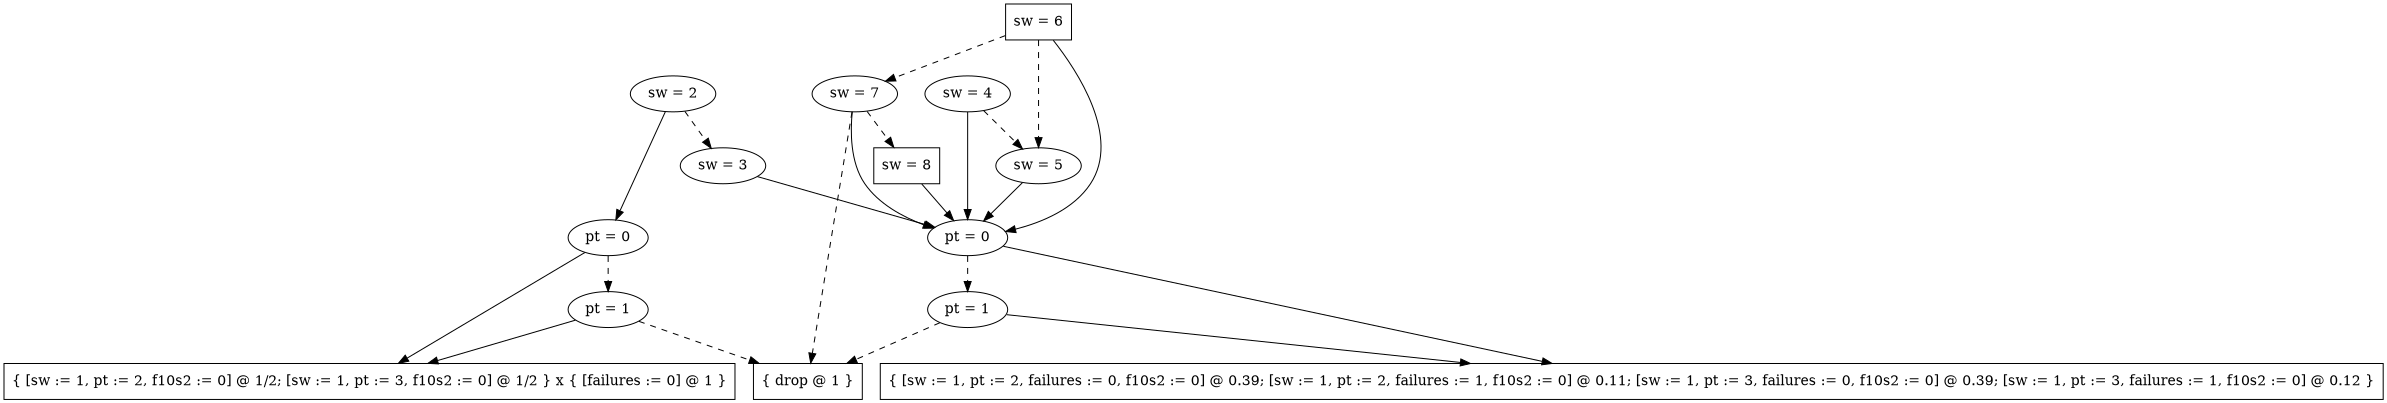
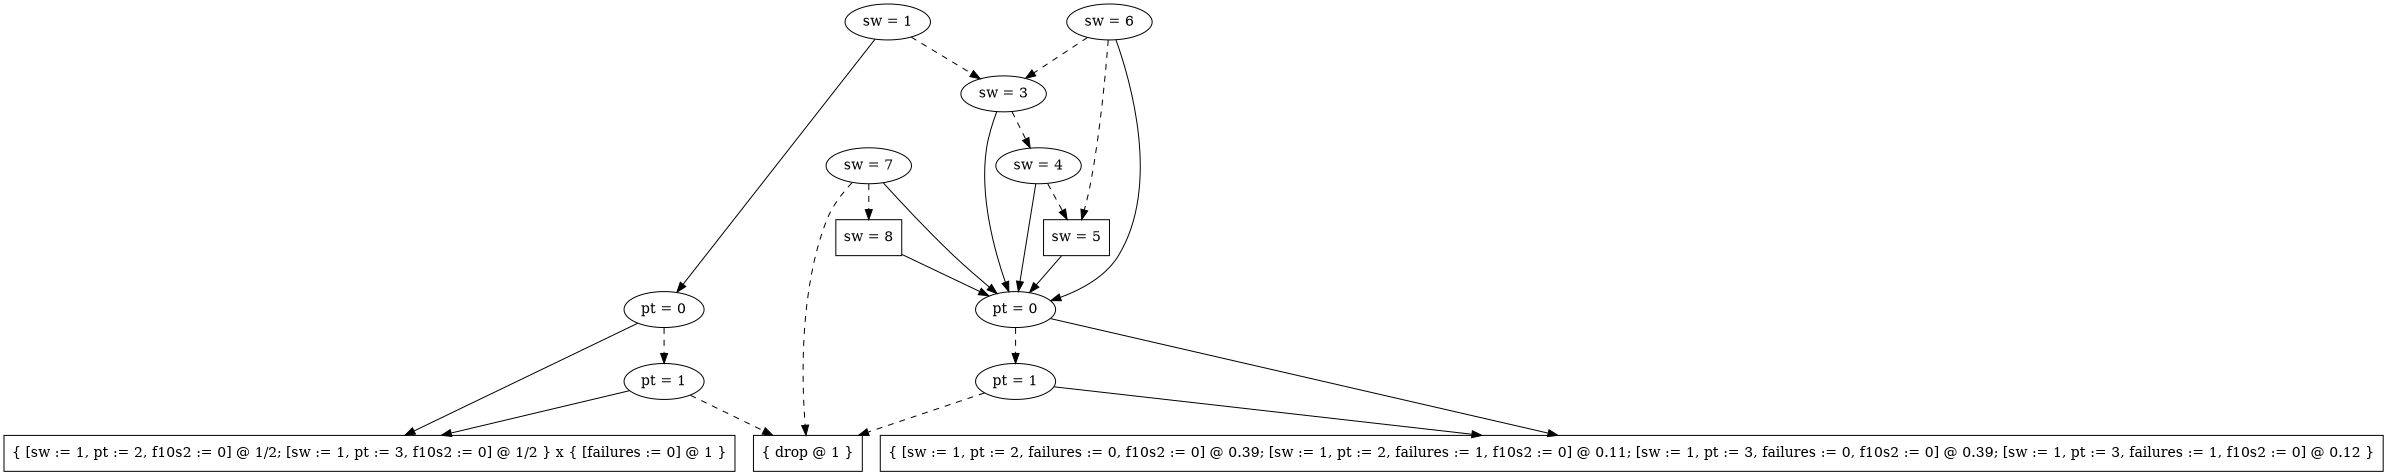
(1039, 22) -> (1109, 22)
(950, 57) -> (1061, 55)
(673, 94) -> (888, 22)
none -> (1019, 125)
(1039, 166) -> (1077, 238)
